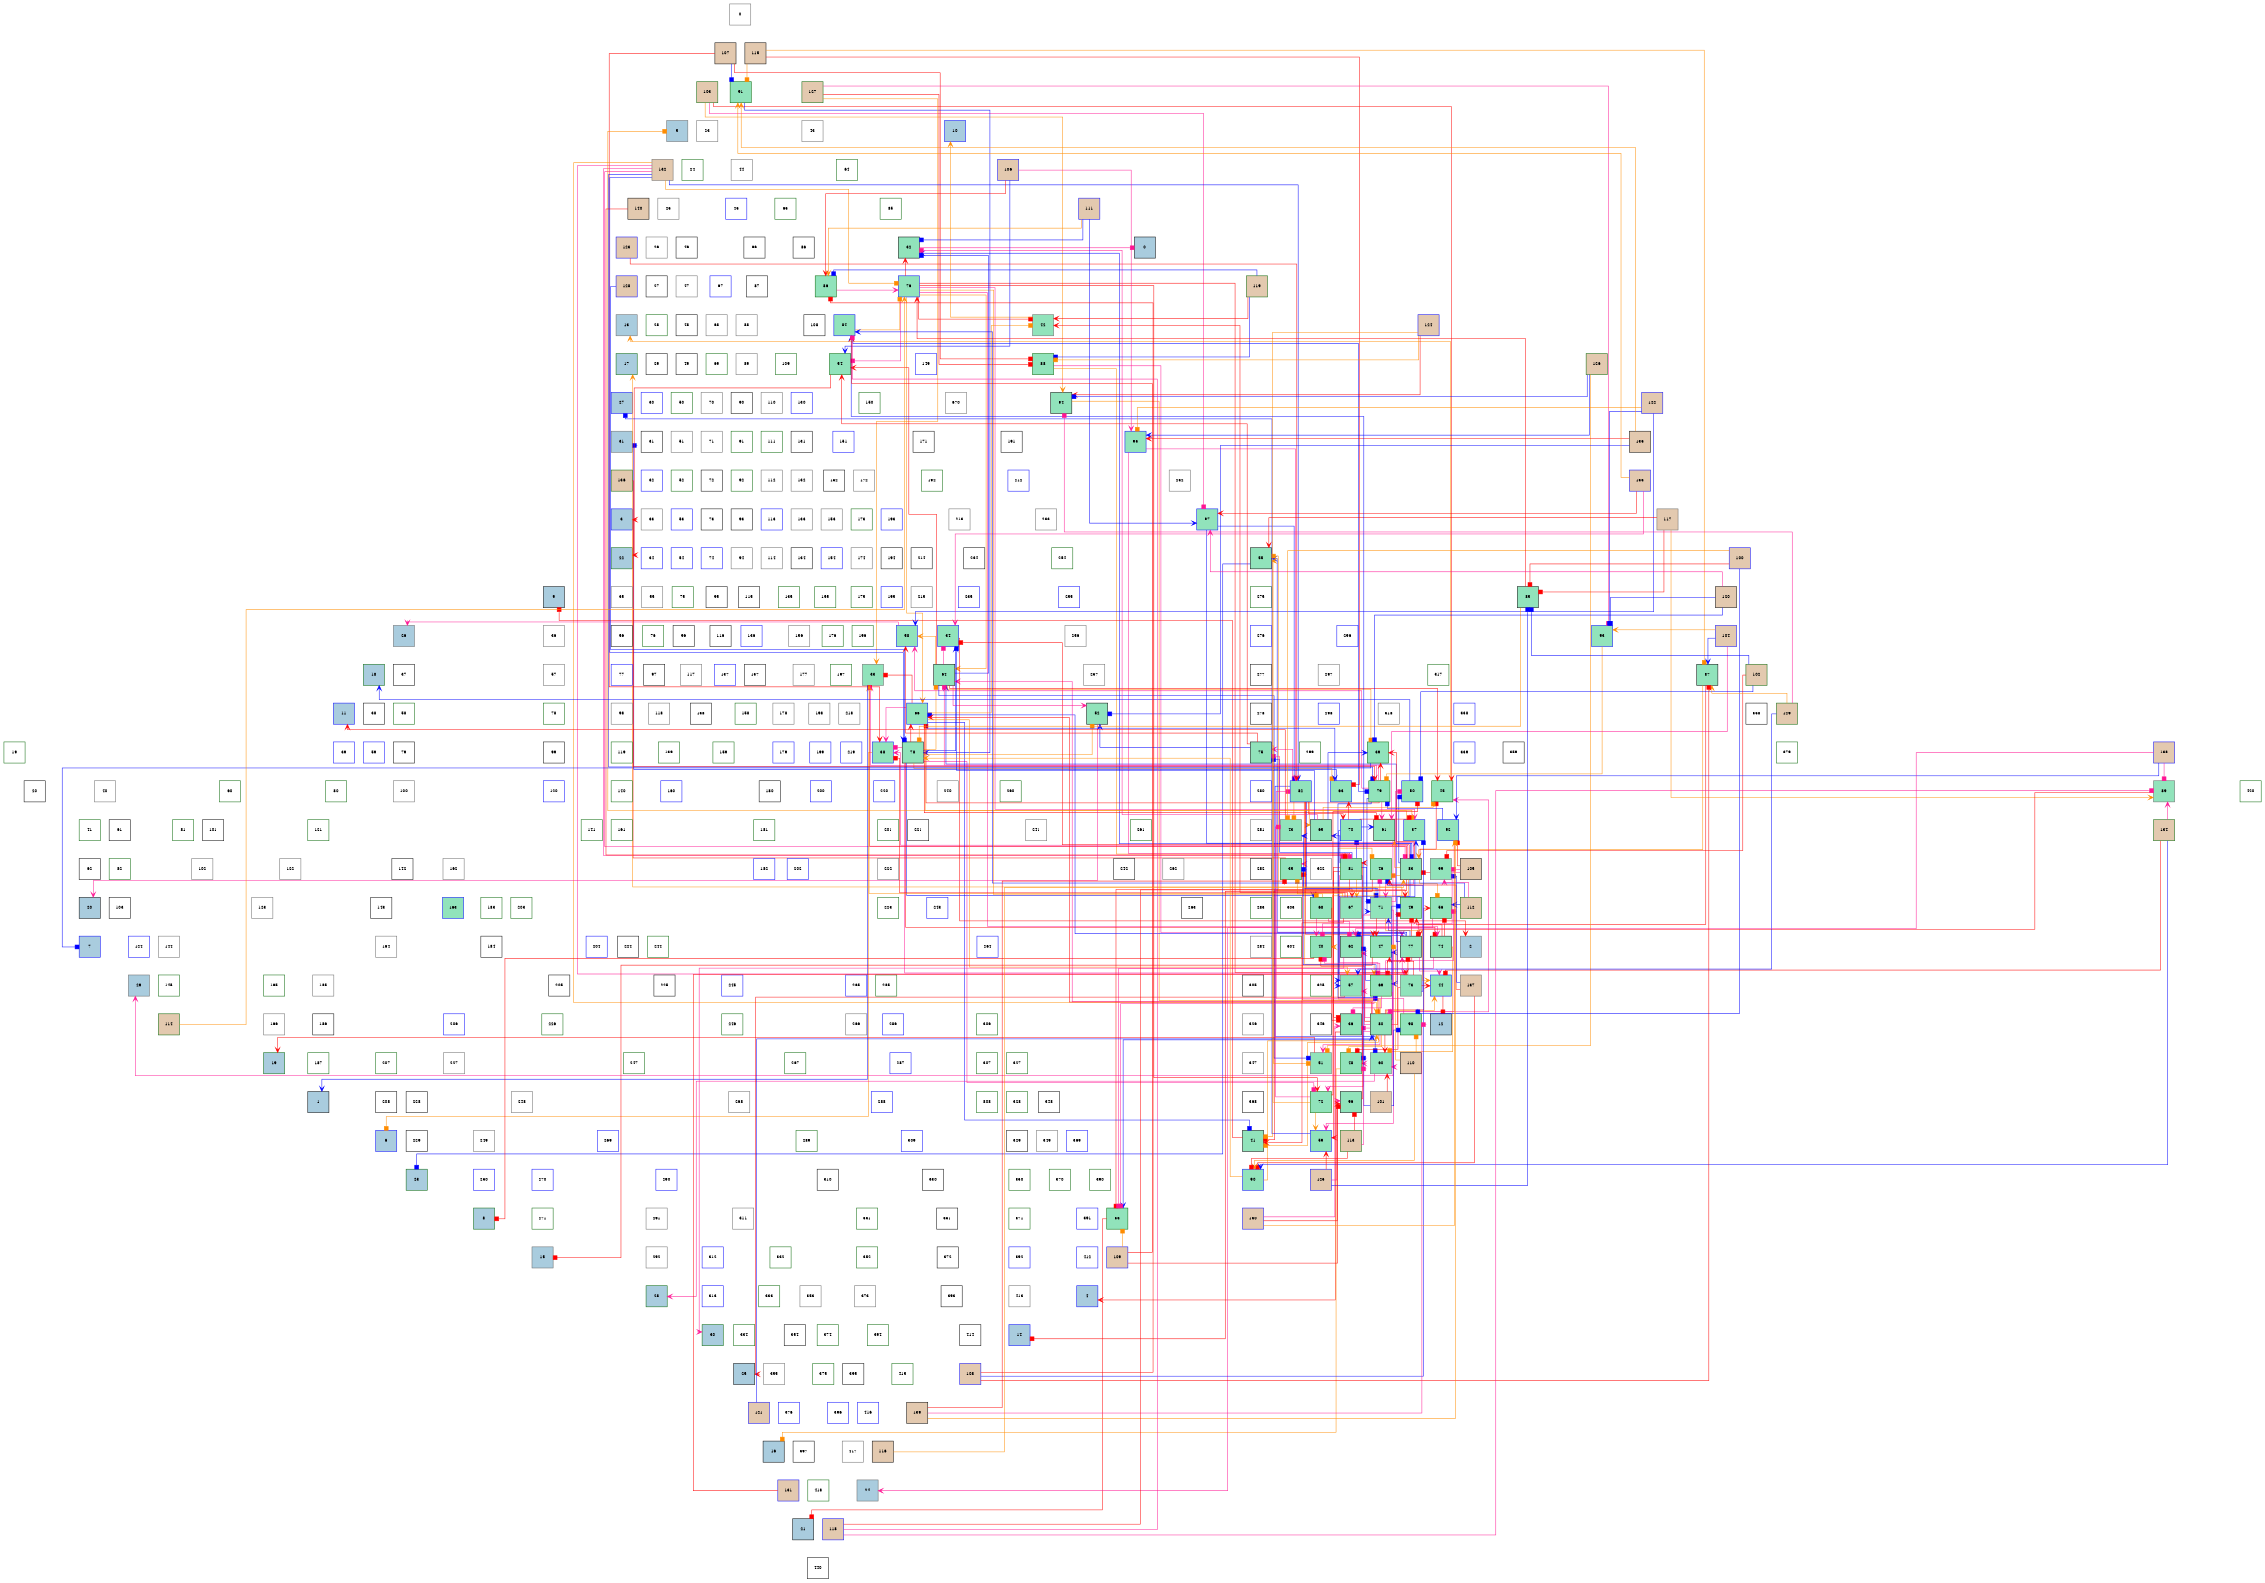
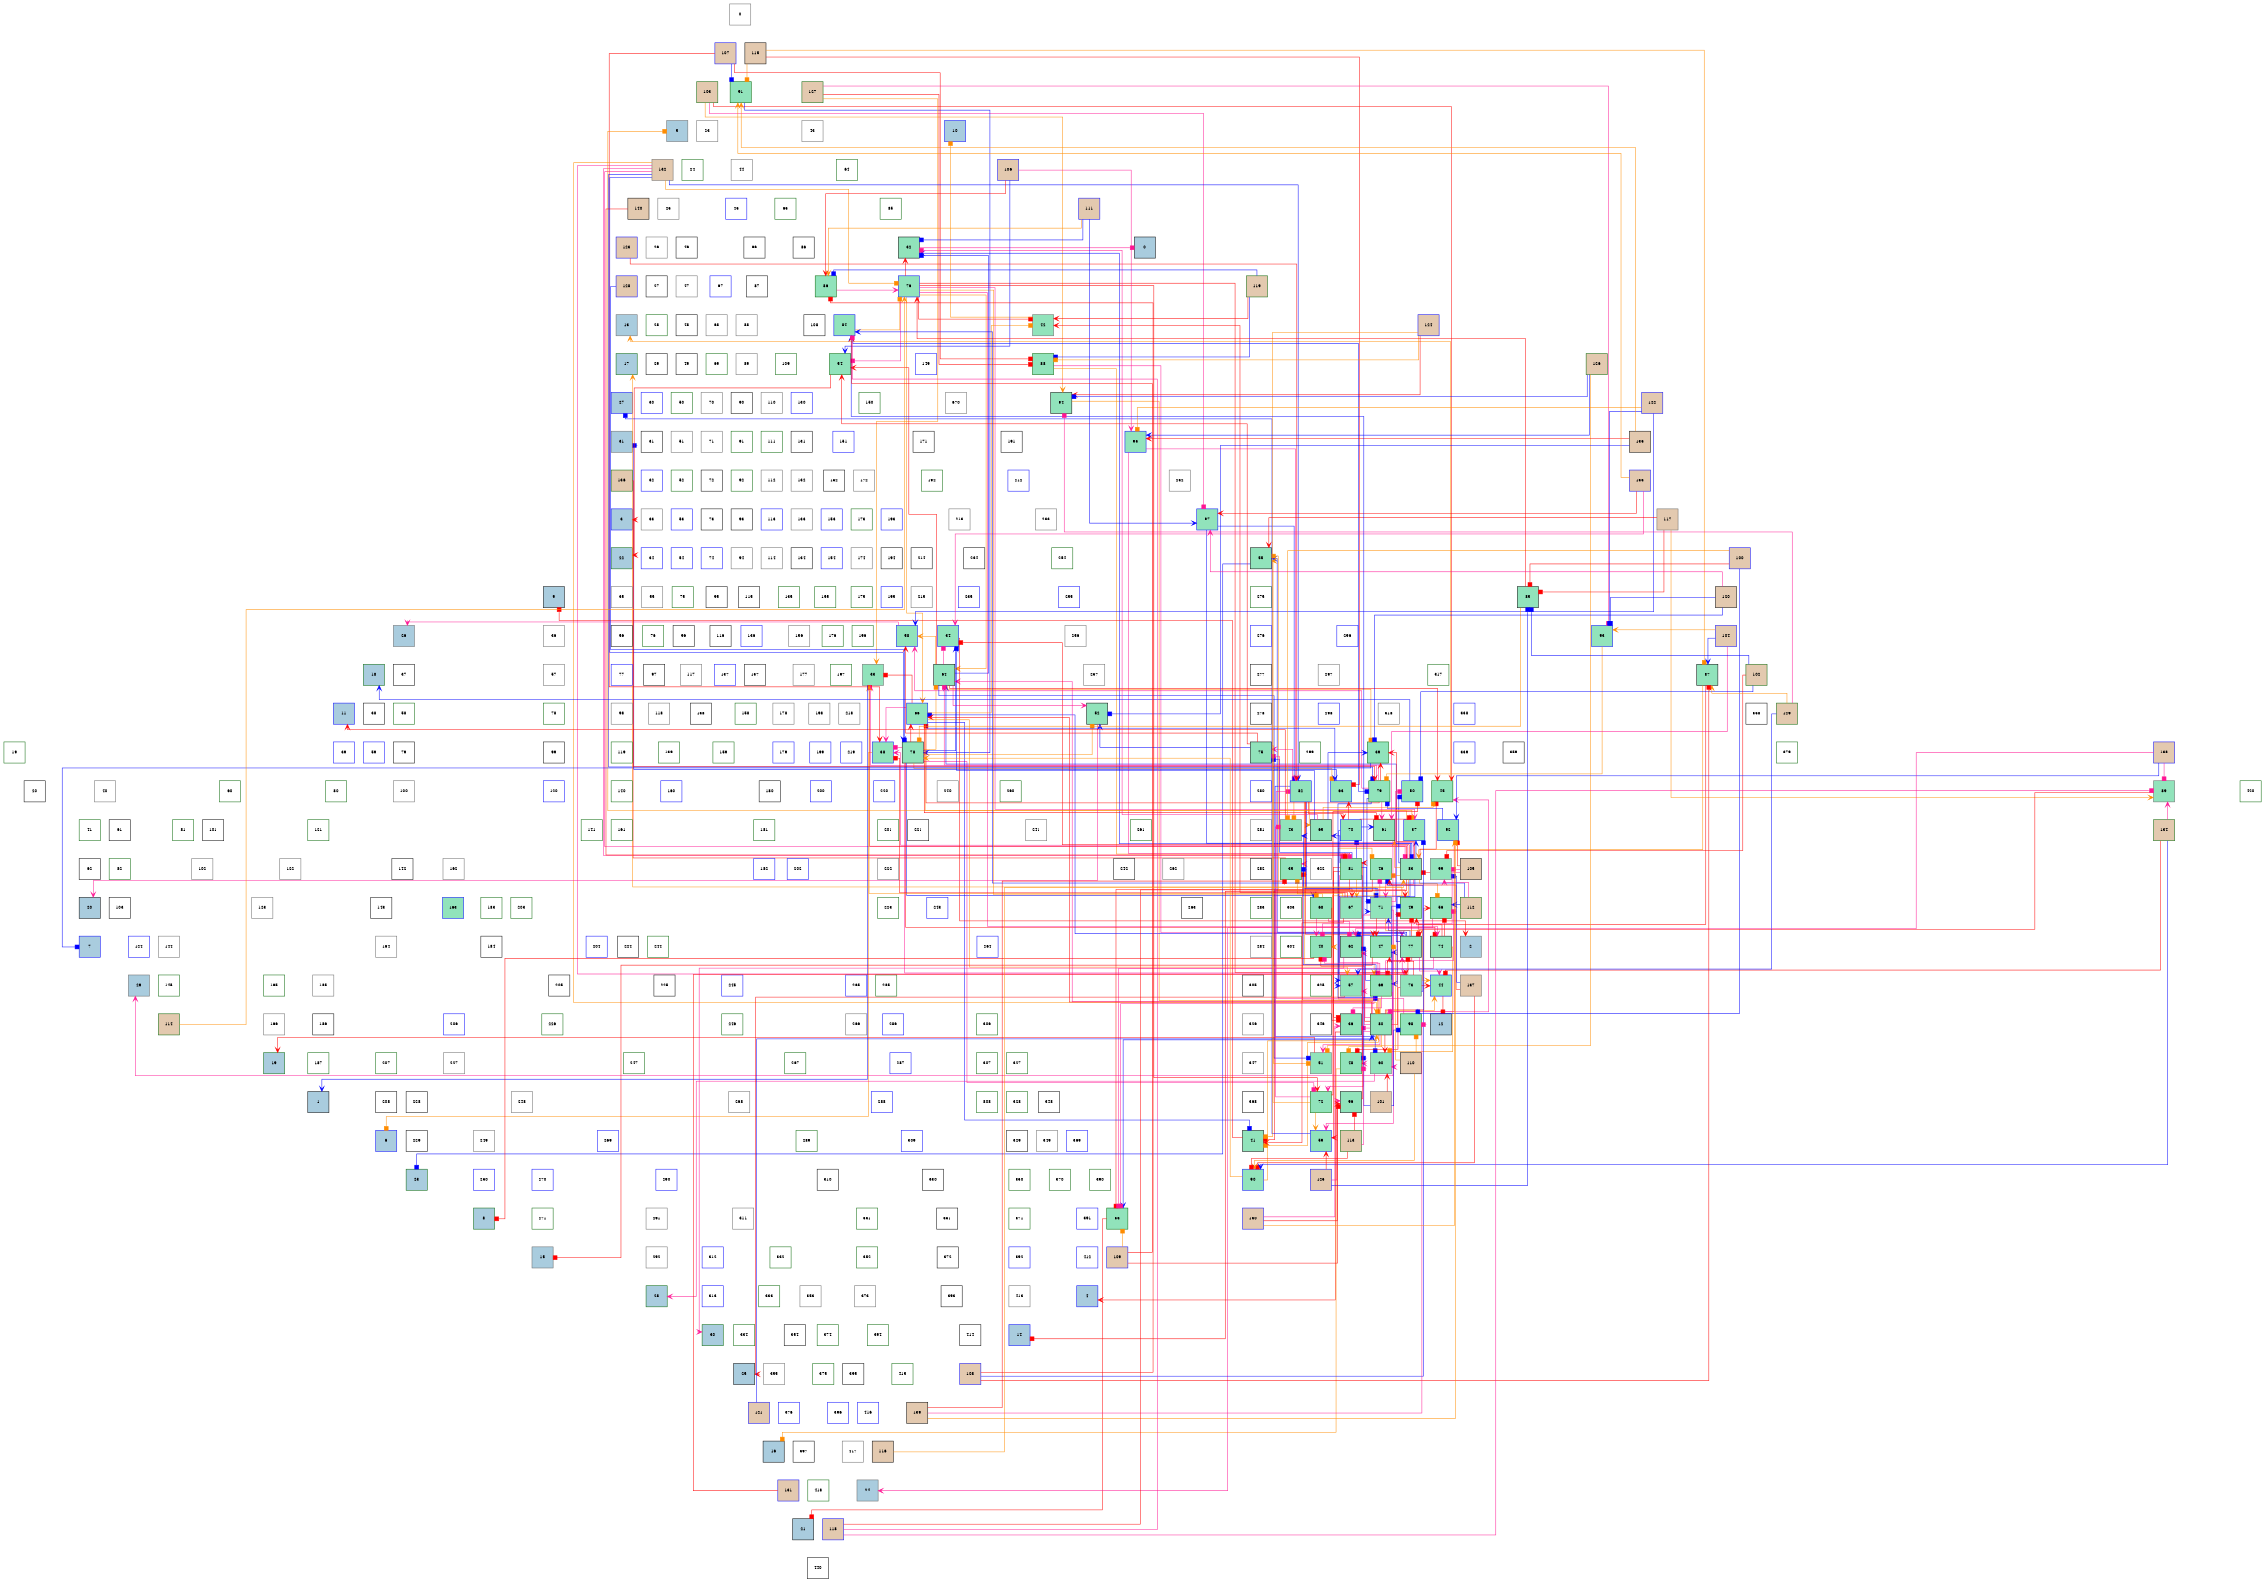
(725, 53) -> (725, 53)
(950, 260) -> (950, 260)
(832, 519) -> (832, 519)
